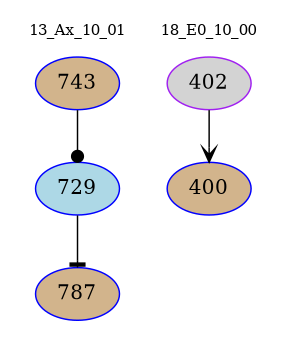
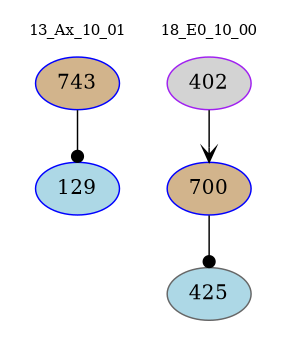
(78, 189) -> (78, 189)
(209, 189) -> (209, 189)
(78, 294) -> none
none -> (209, 294)
